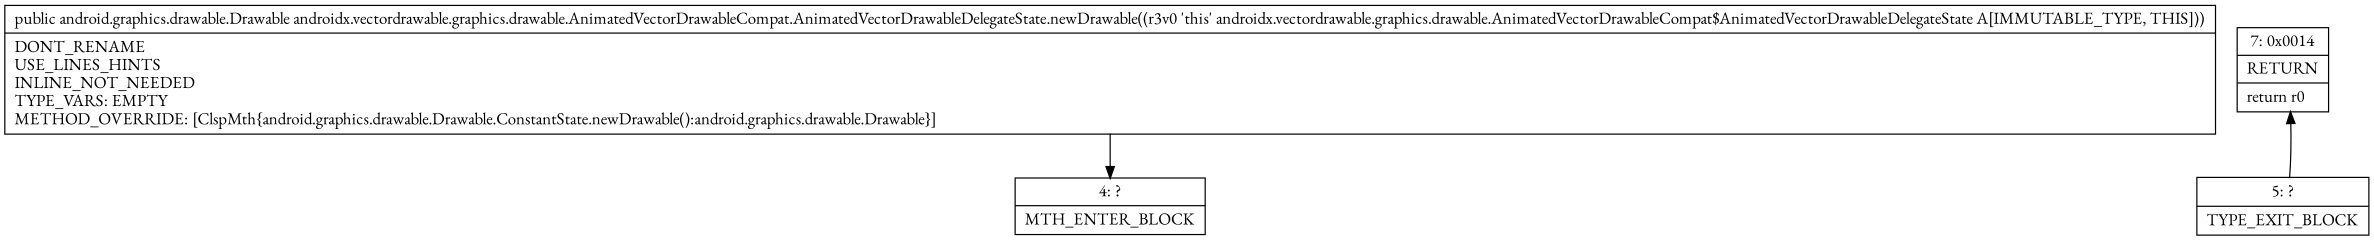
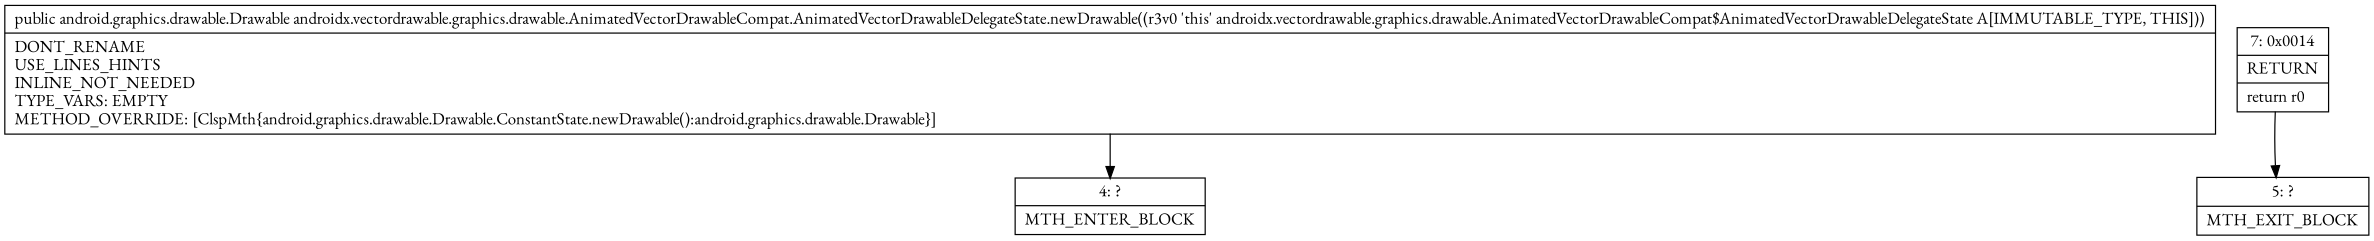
(2291, 151) -> (2275, 138)
(2283, 220) -> (2283, 220)
